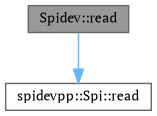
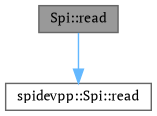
(78, 19) -> (78, 19)
